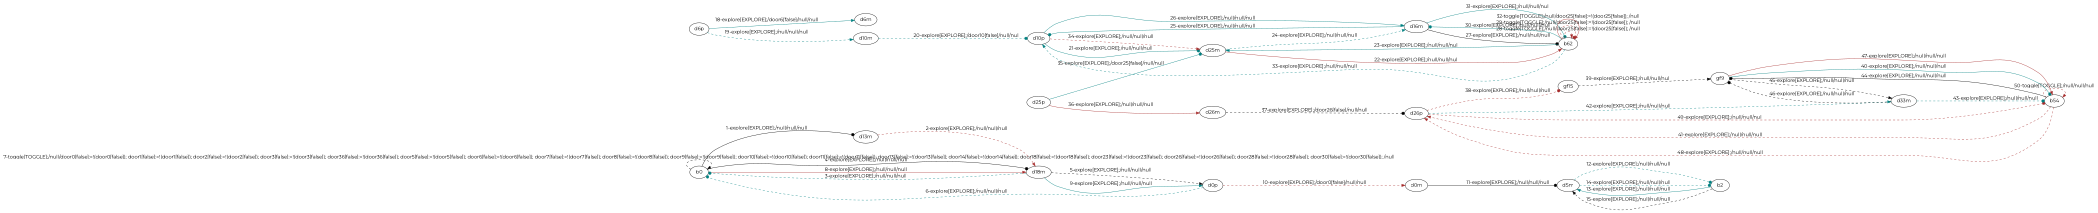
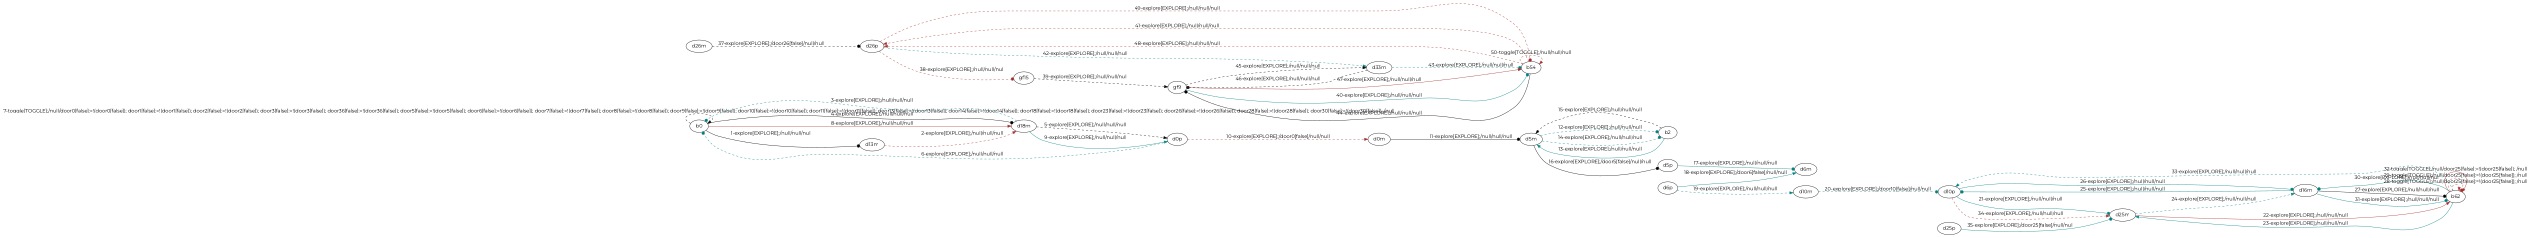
(1220, 21) -> (2125, 185)
(1122, 113) -> none
none -> (1668, 166)
